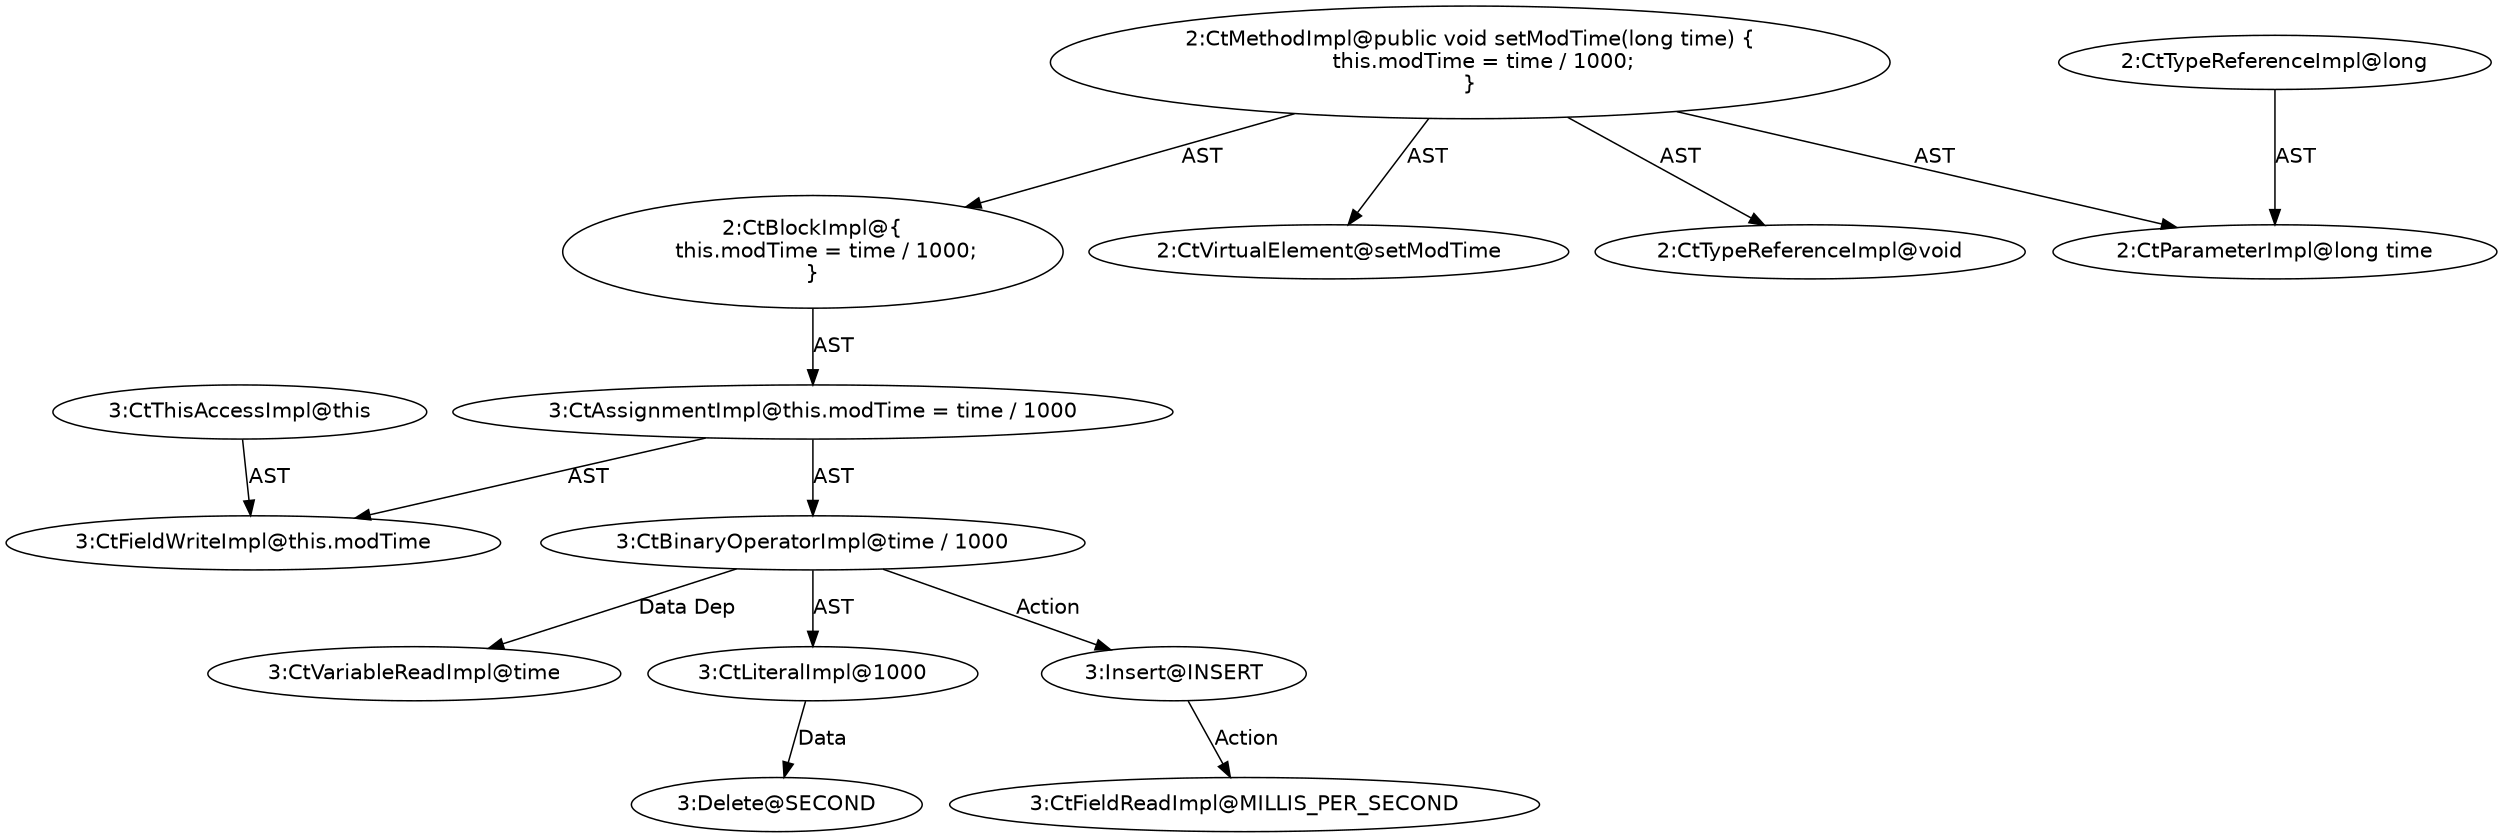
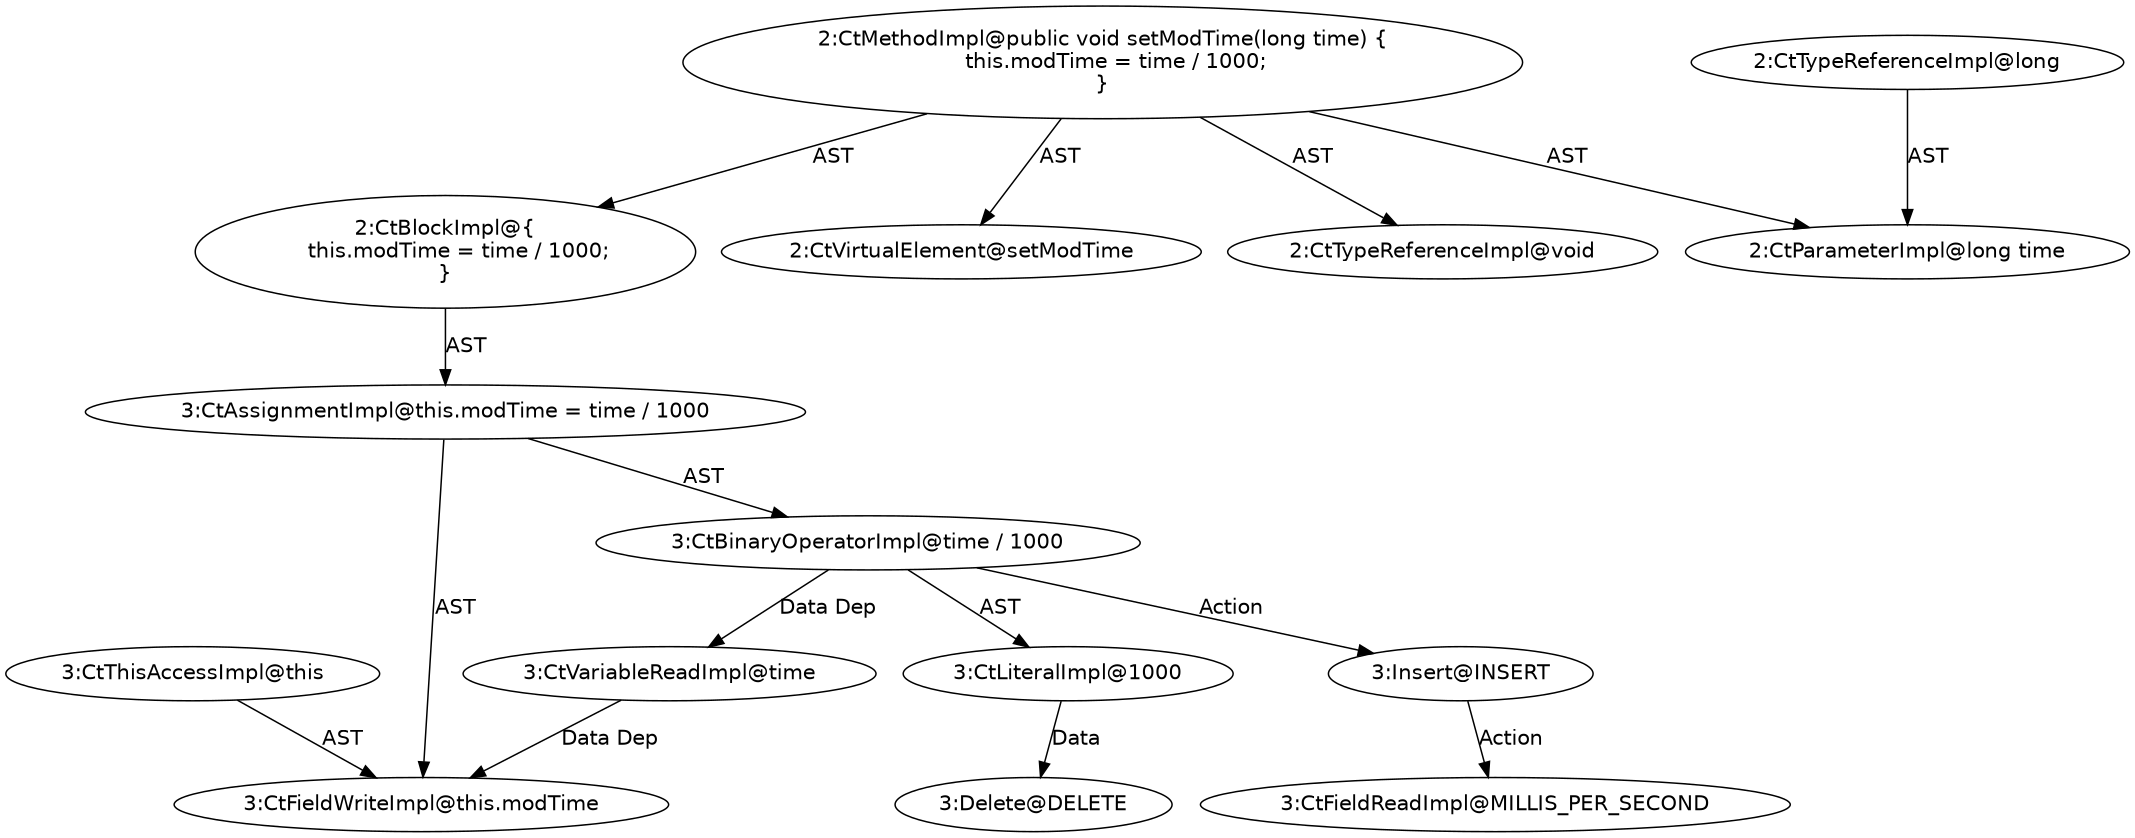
none -> (553, 736)
(777, 805) -> (1034, 805)
